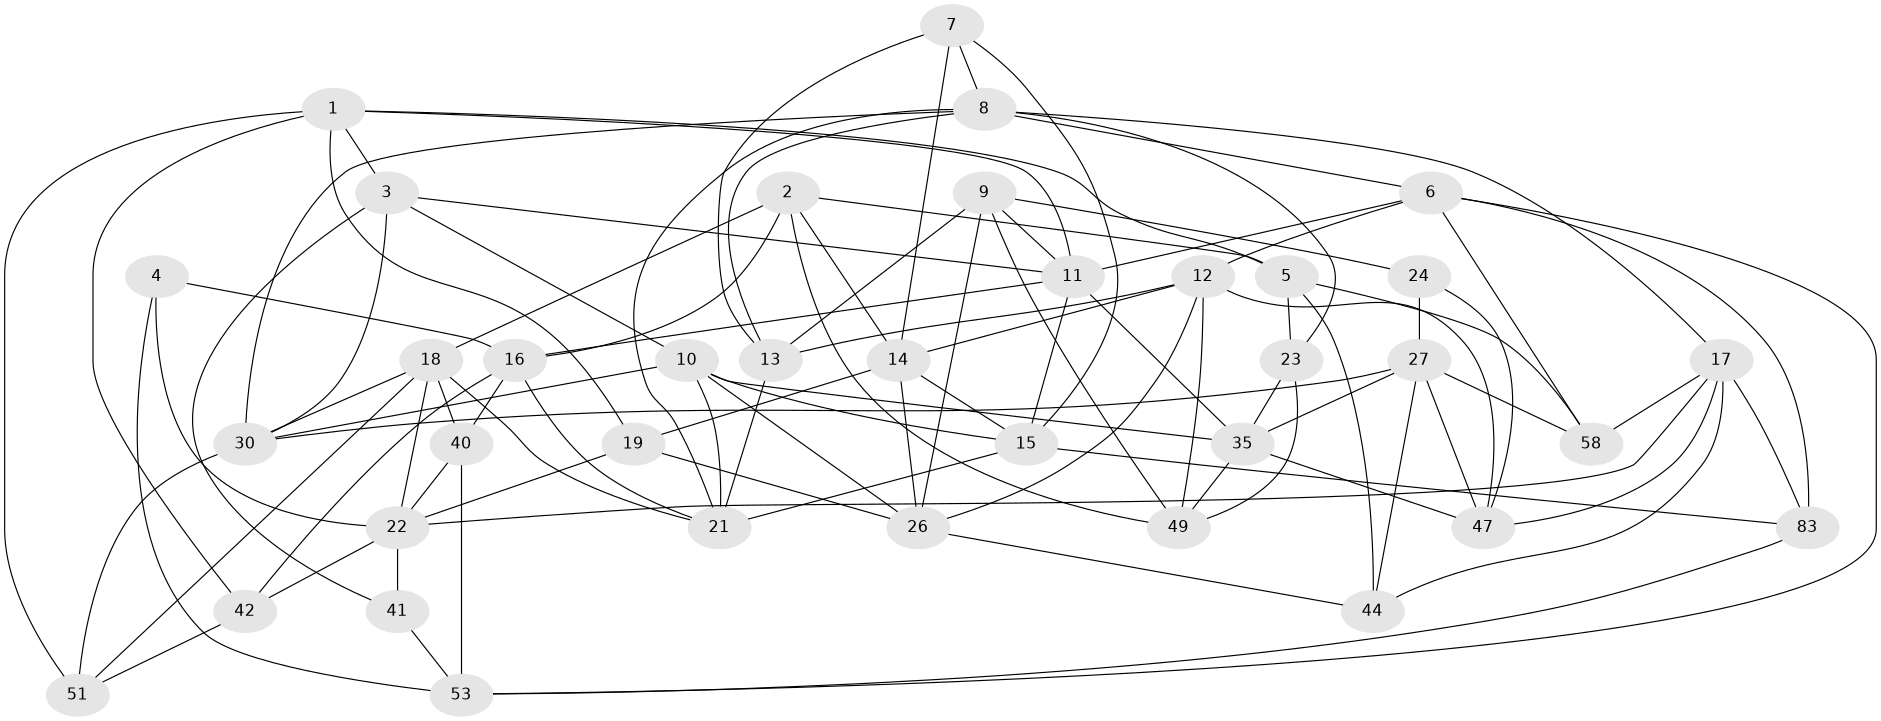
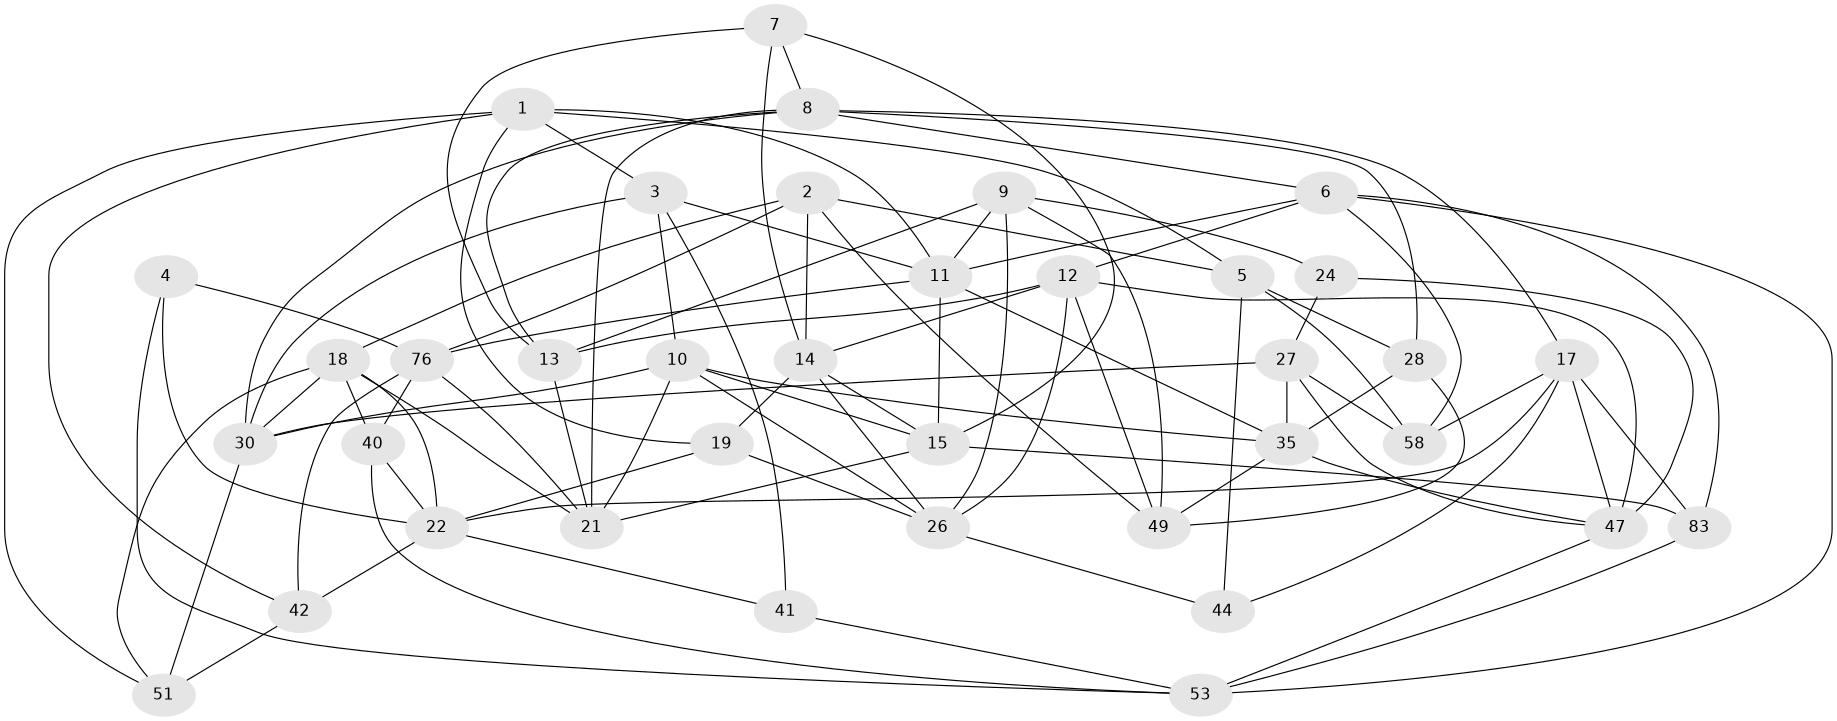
(515, 360) -> (422, 360)
(1292, 360) -> (1415, 360)
(1398, 476) -> none
none -> (1409, 612)
